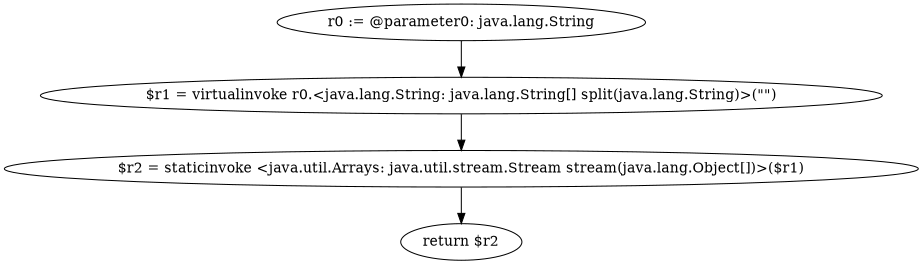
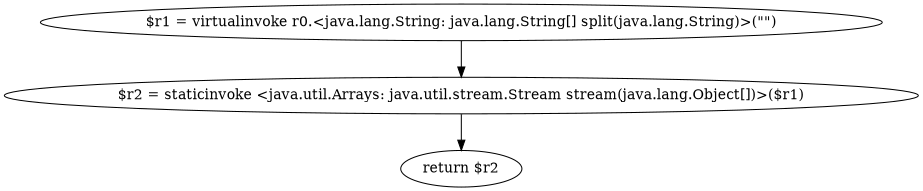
(461, 22) -> none
